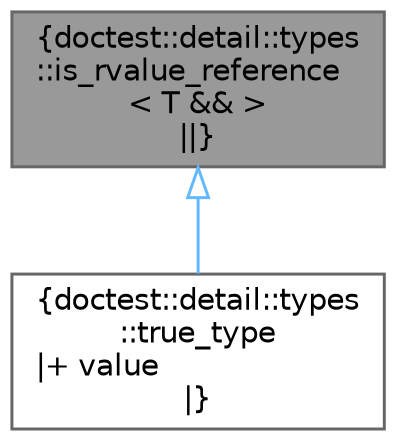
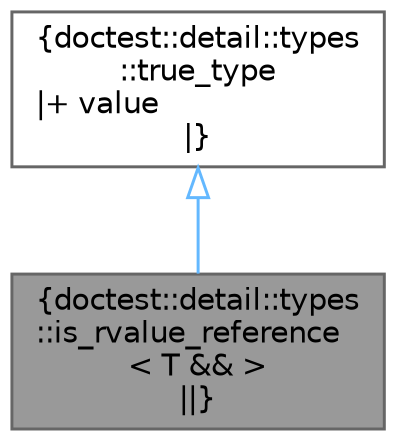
(198, 236) -> (198, 236)
